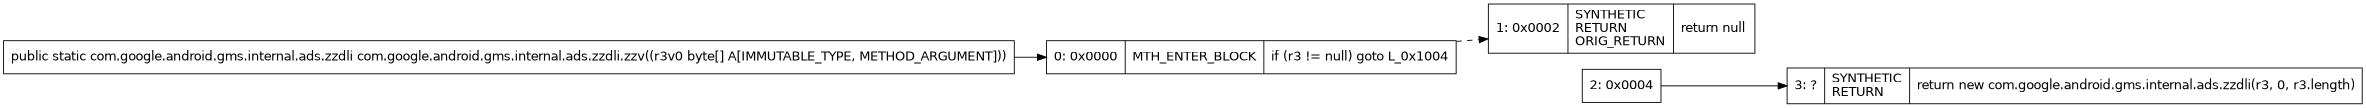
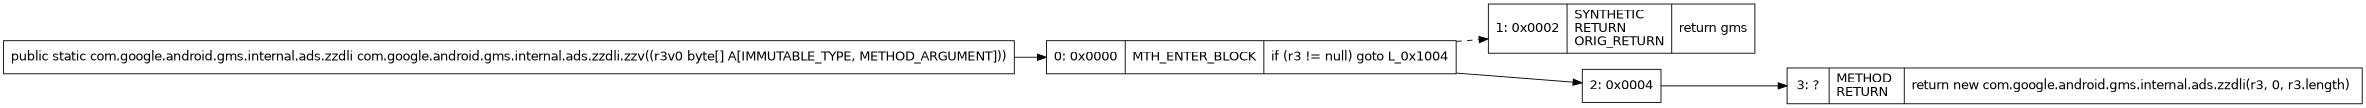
(1713, 28) -> (1713, 28)
none -> (1515, 78)
(1867, 79) -> (1864, 79)
